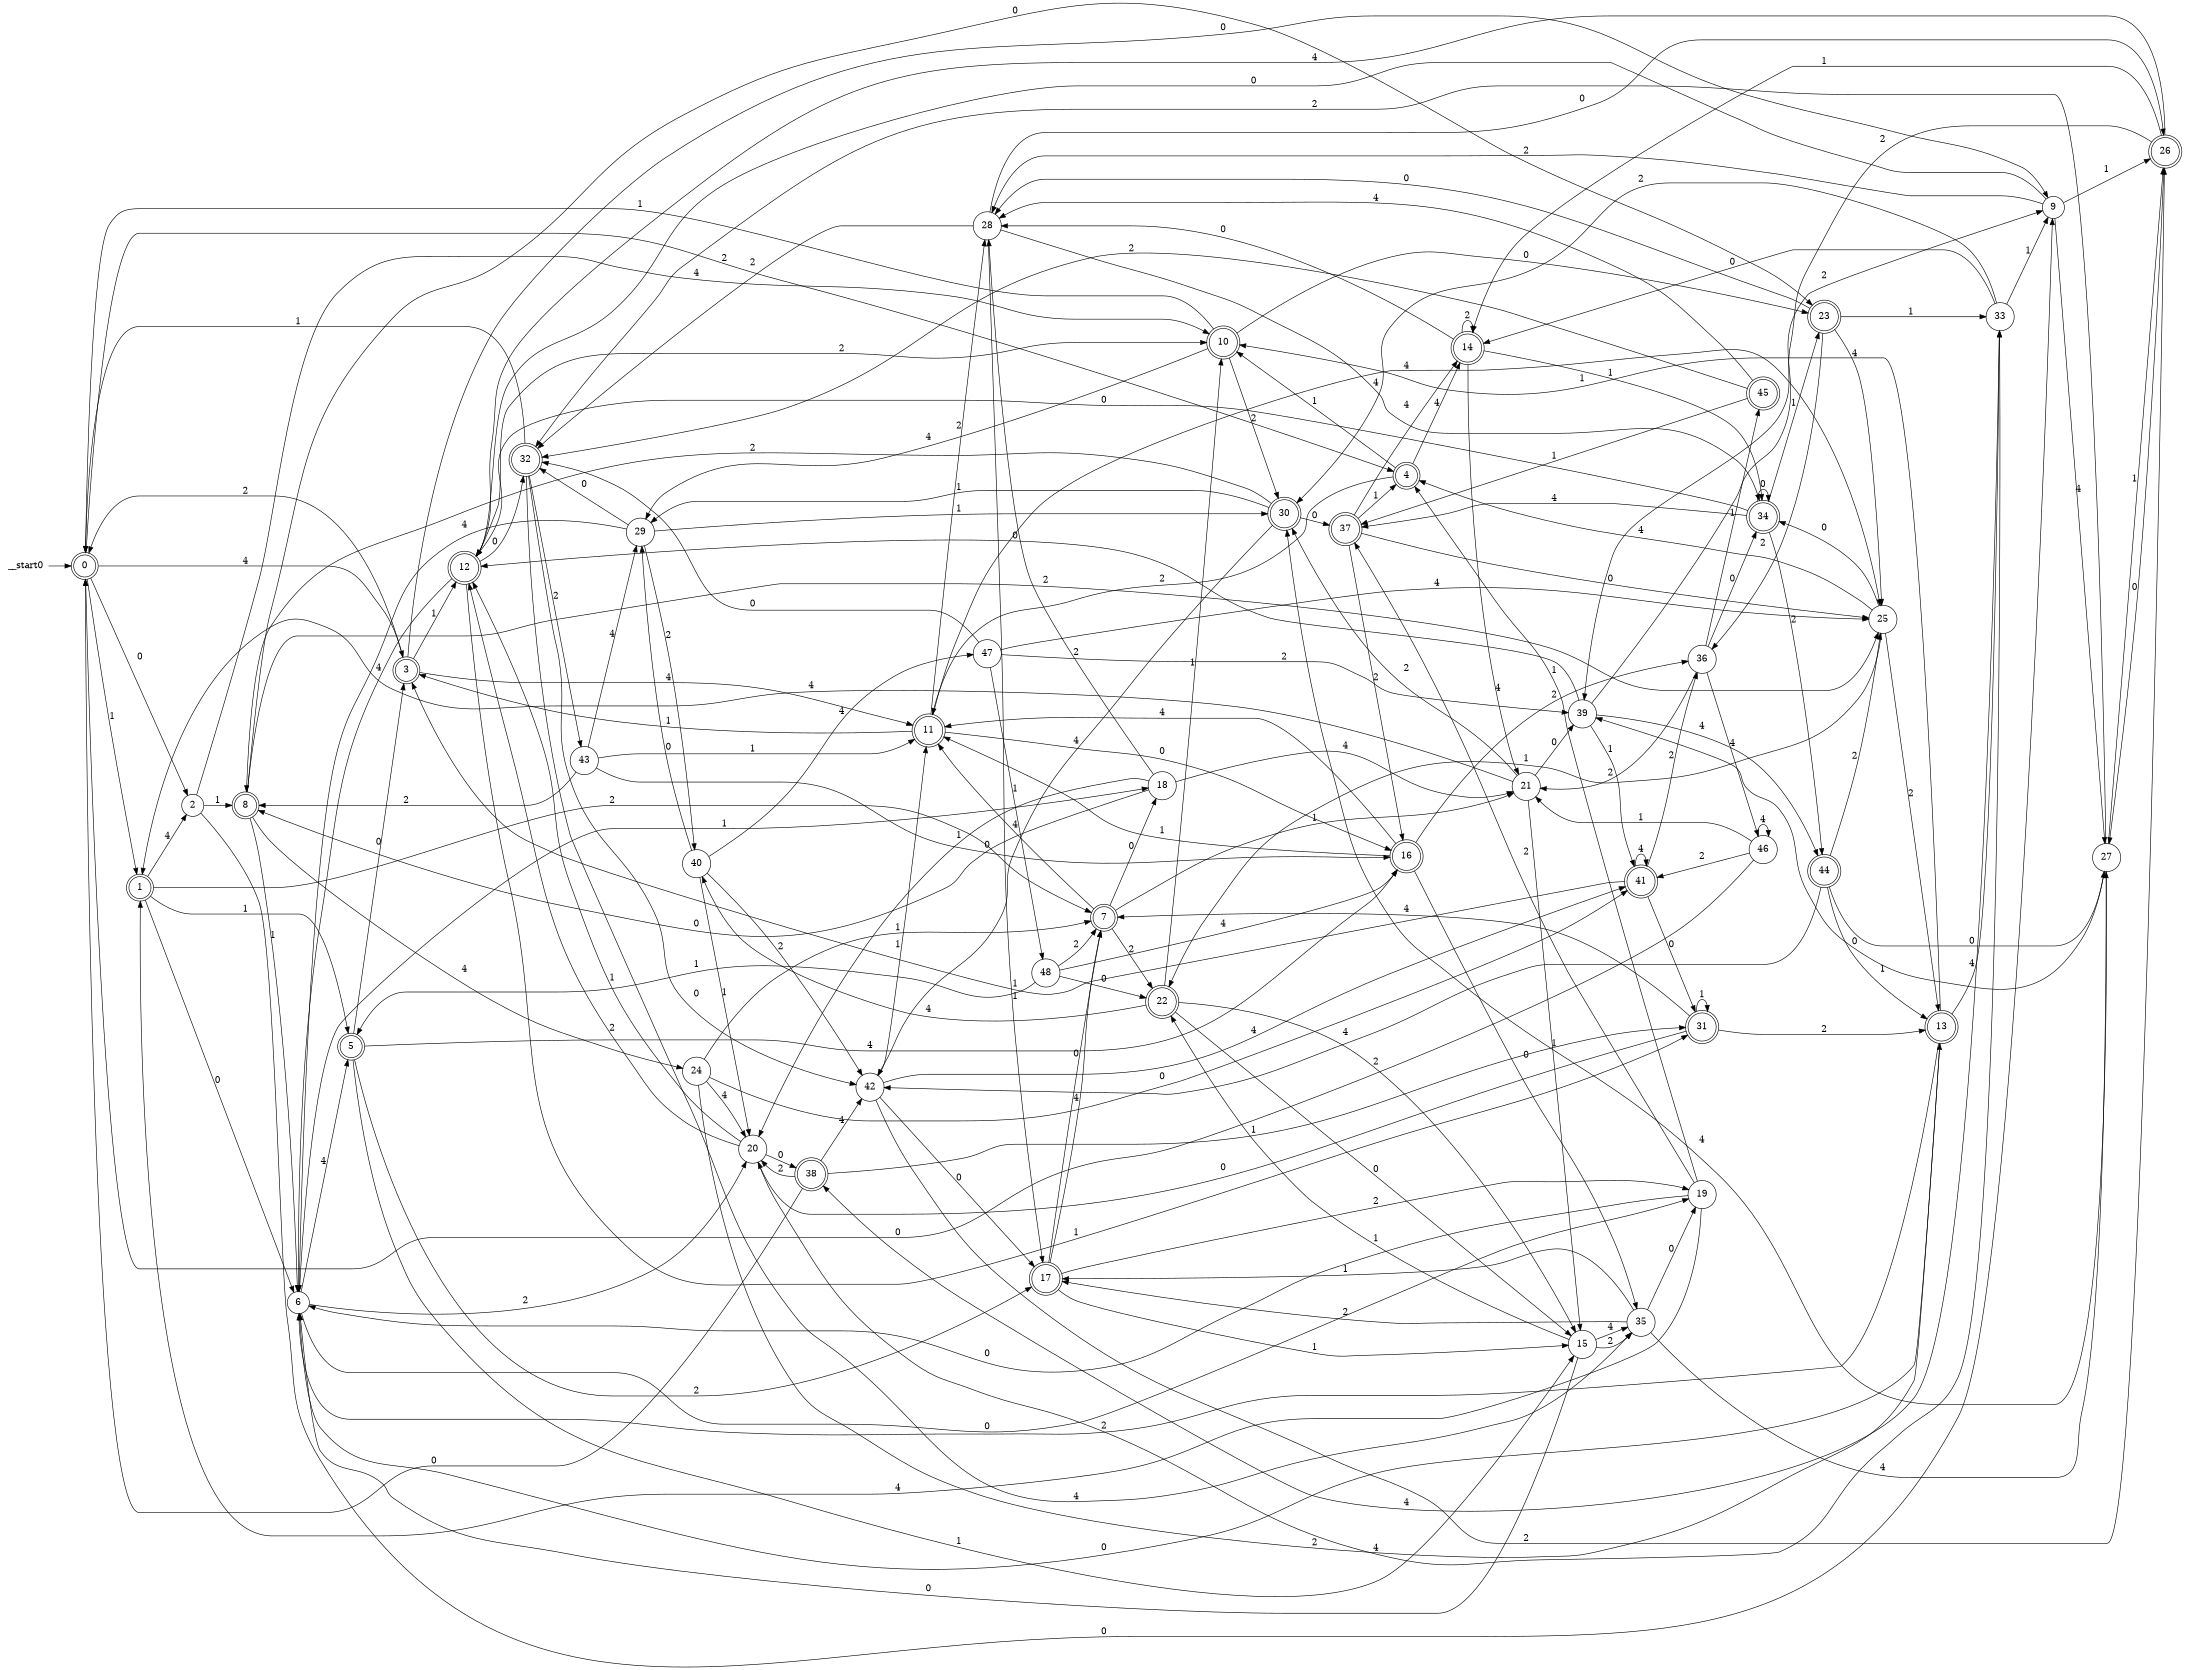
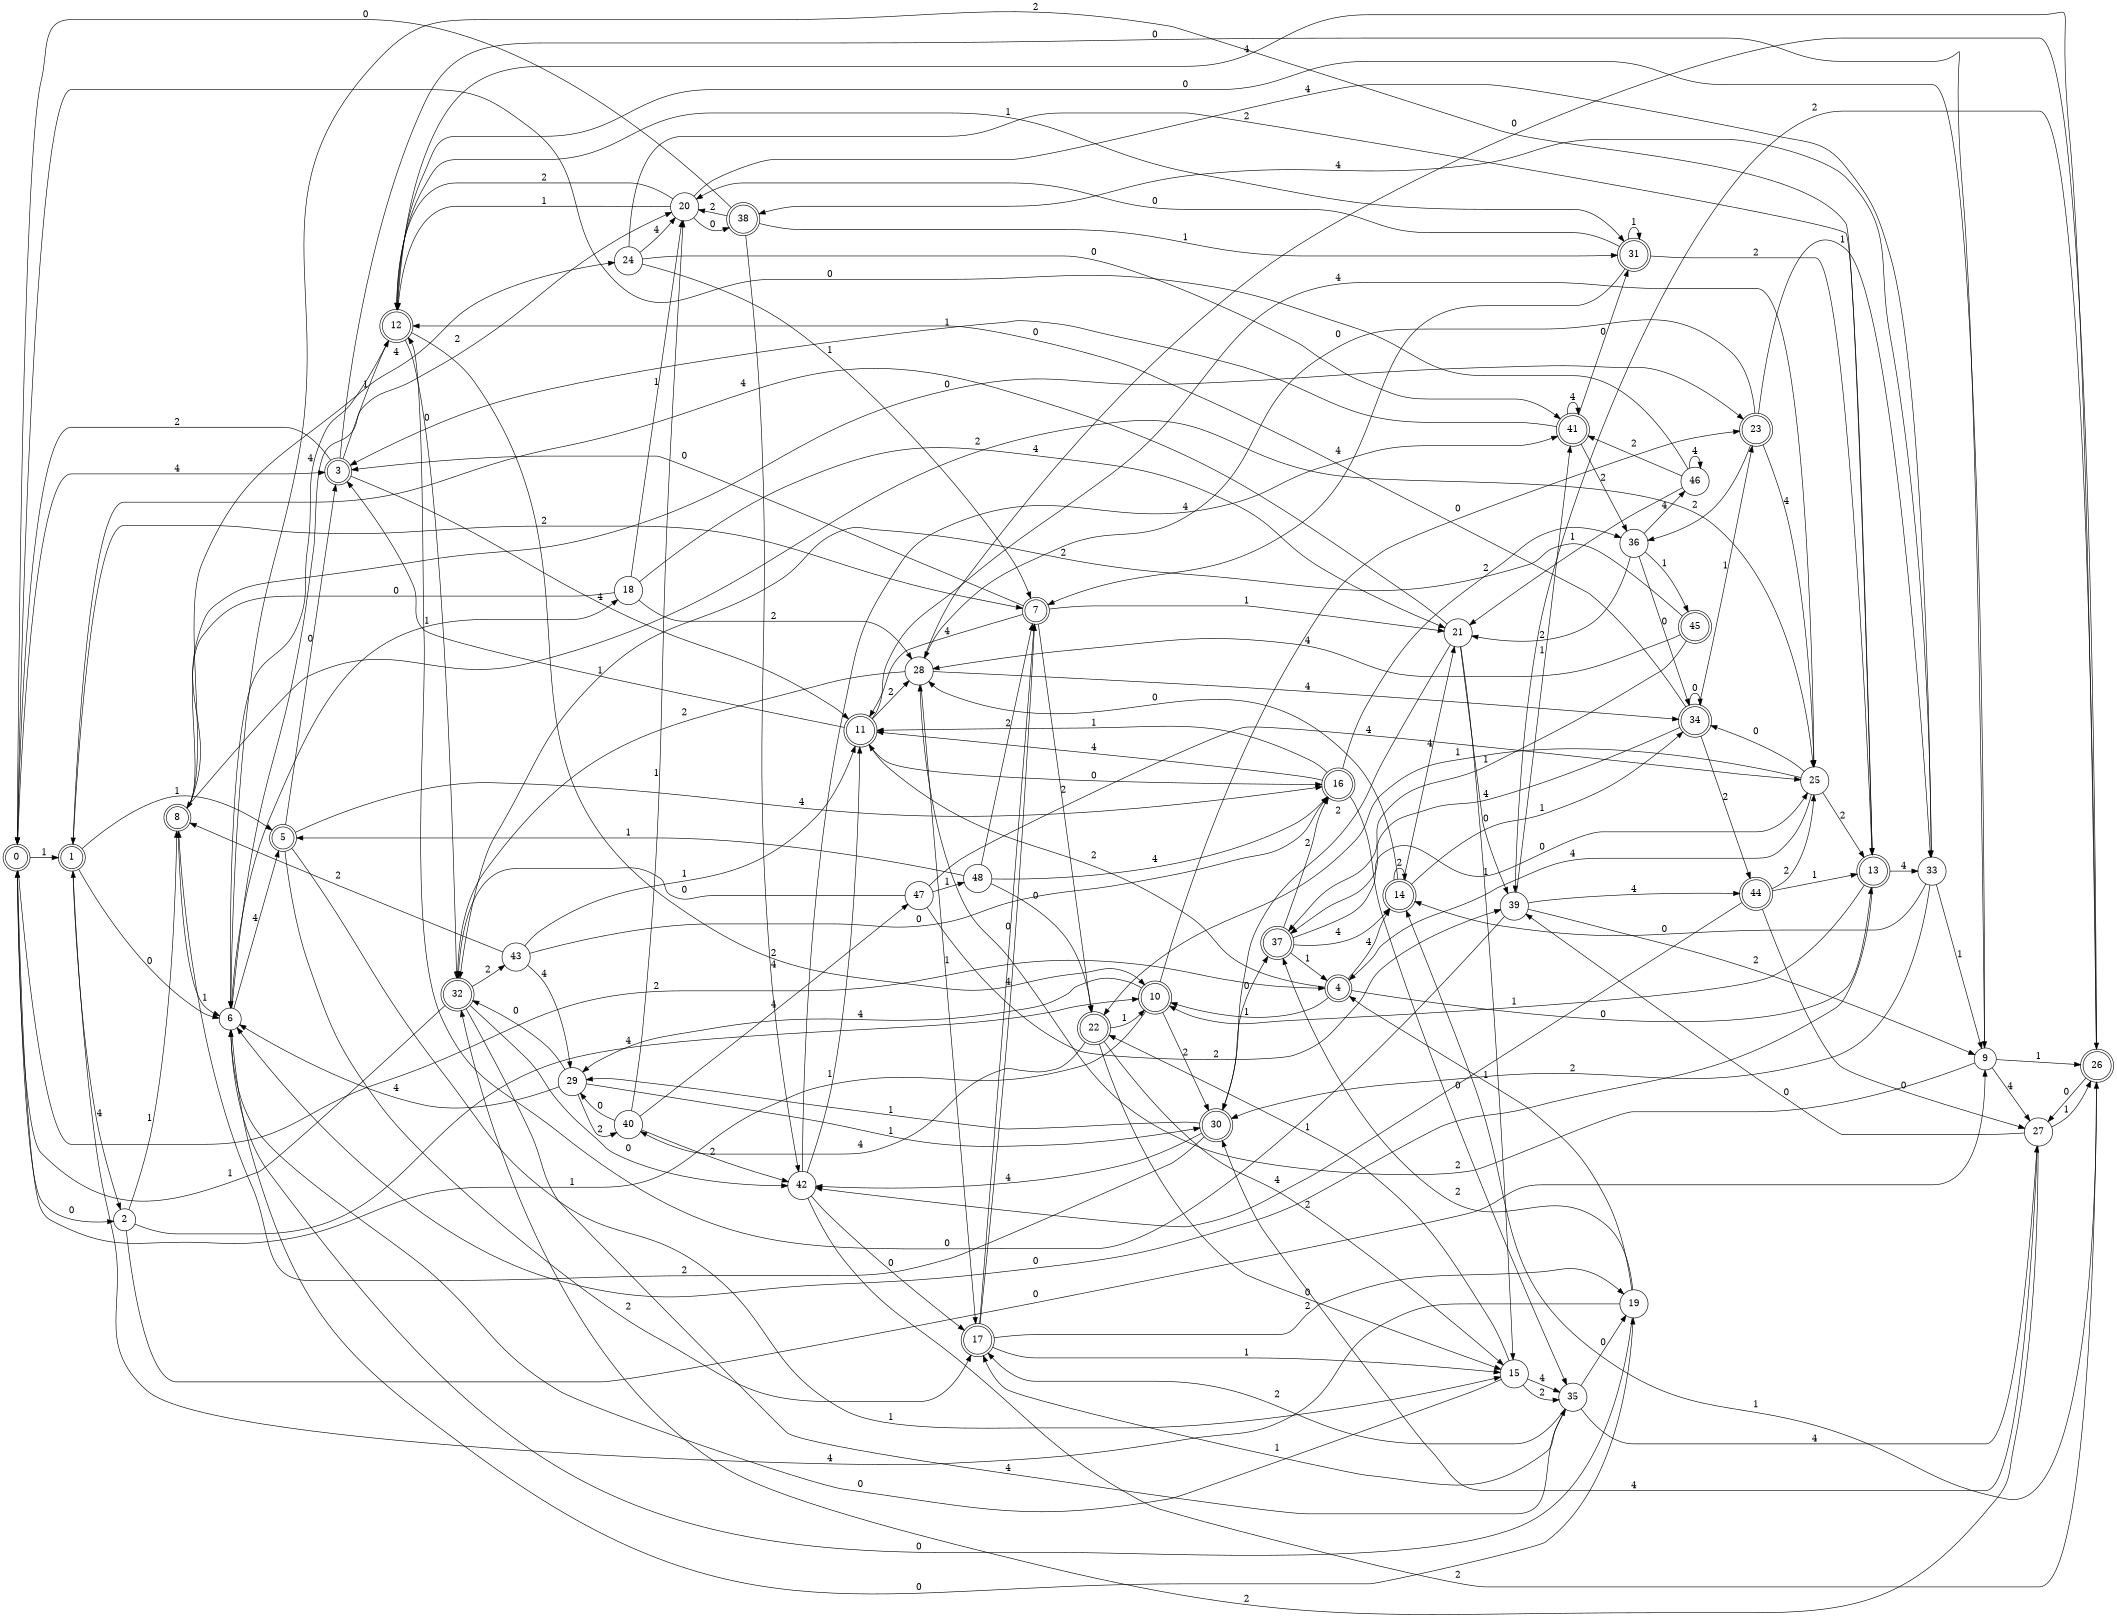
(26, 566) -> none
(1132, 855) -> (702, 473)
none -> (1650, 1021)
